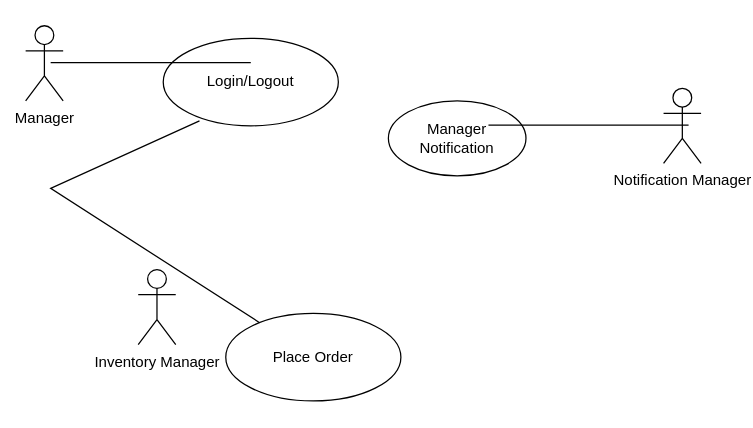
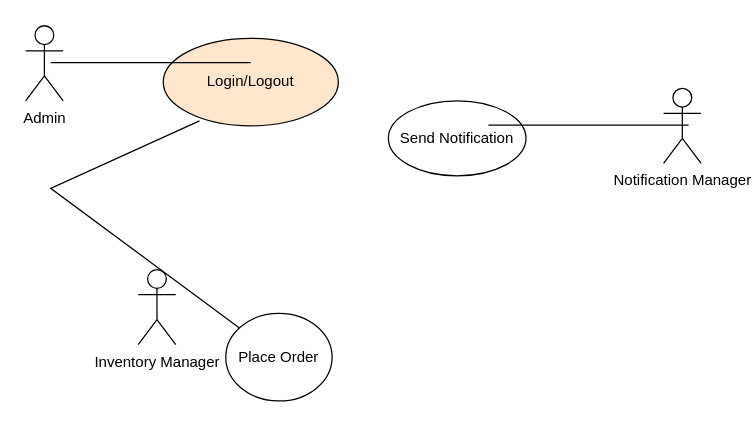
(251, 82) -> (251, 82)
(45, 118) -> (45, 118)
(457, 138) -> (457, 138)
(313, 357) -> (279, 357)
